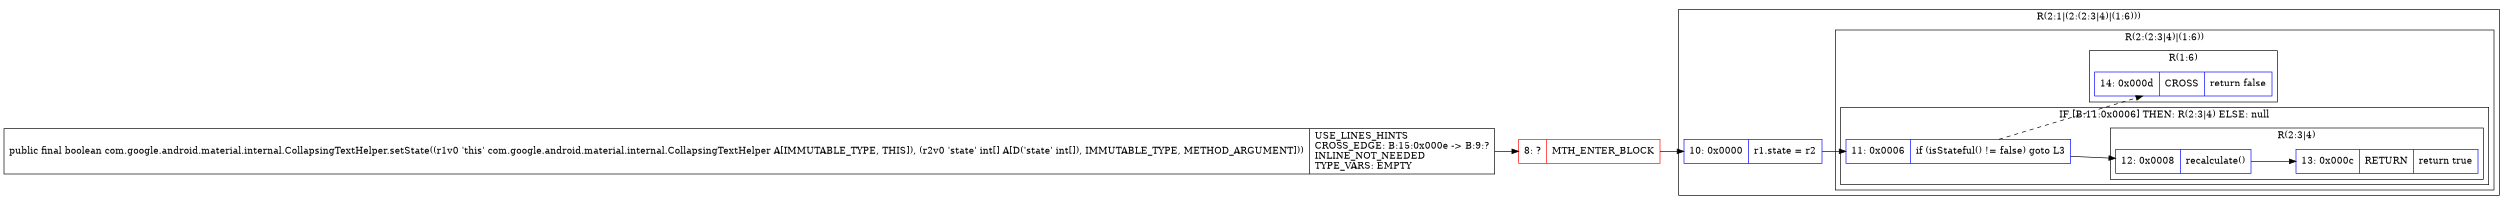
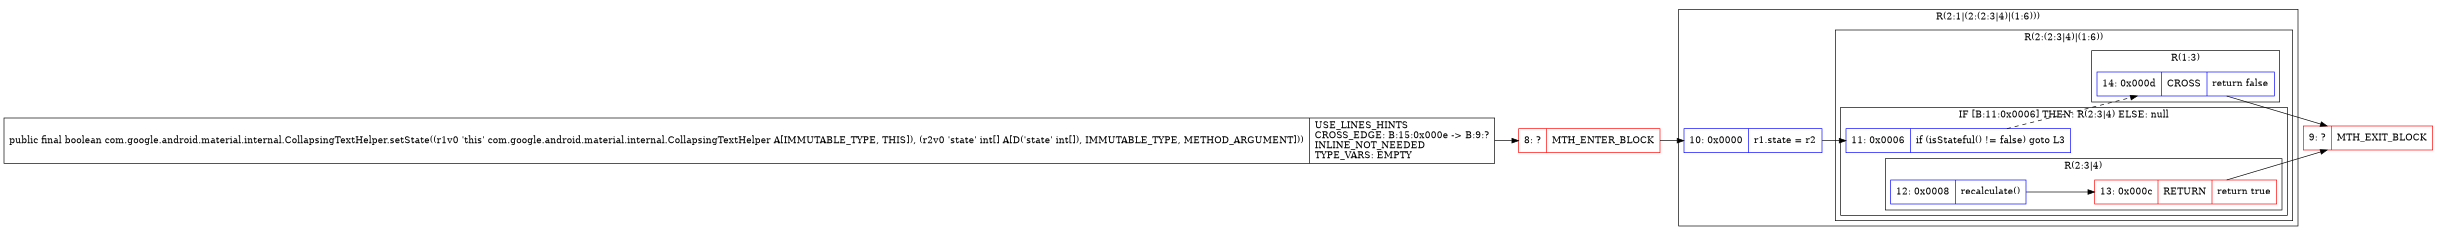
(2183, 58) -> (2186, 58)
none -> (2368, 138)
(2090, 157) -> none
(2387, 161) -> (2186, 192)
